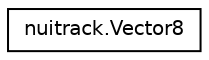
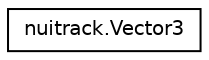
(104, 30) -> (104, 30)
